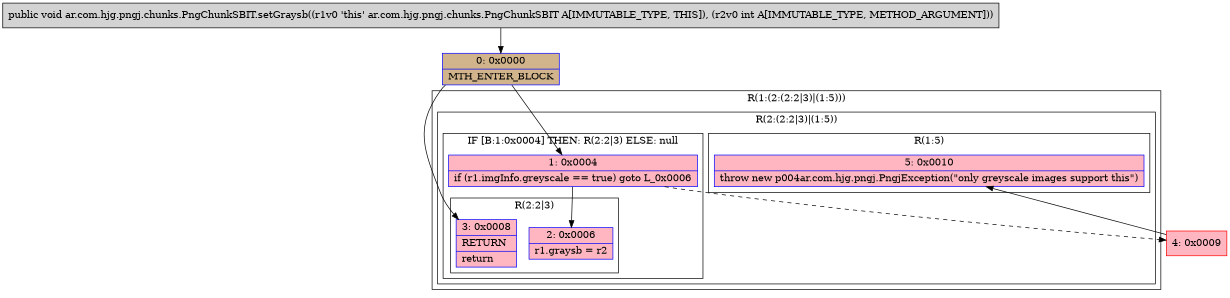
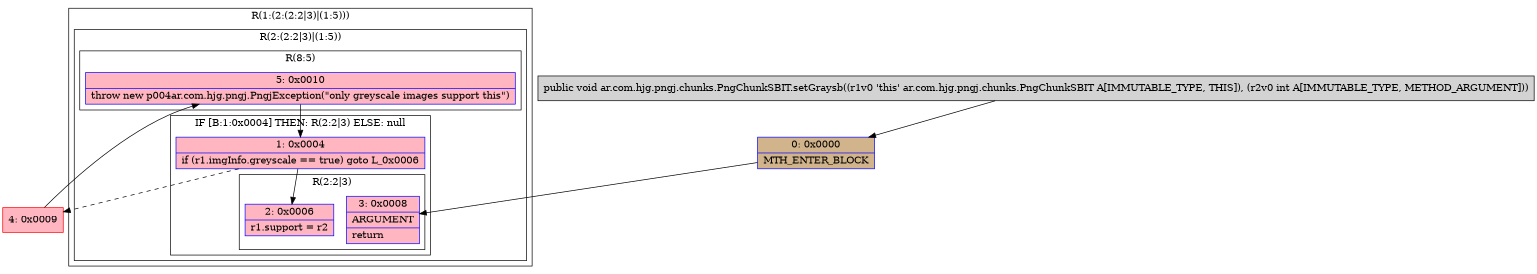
(535, 117) -> (300, 120)
(929, 141) -> (300, 59)
(484, 243) -> (383, 220)
(571, 251) -> (289, 228)
